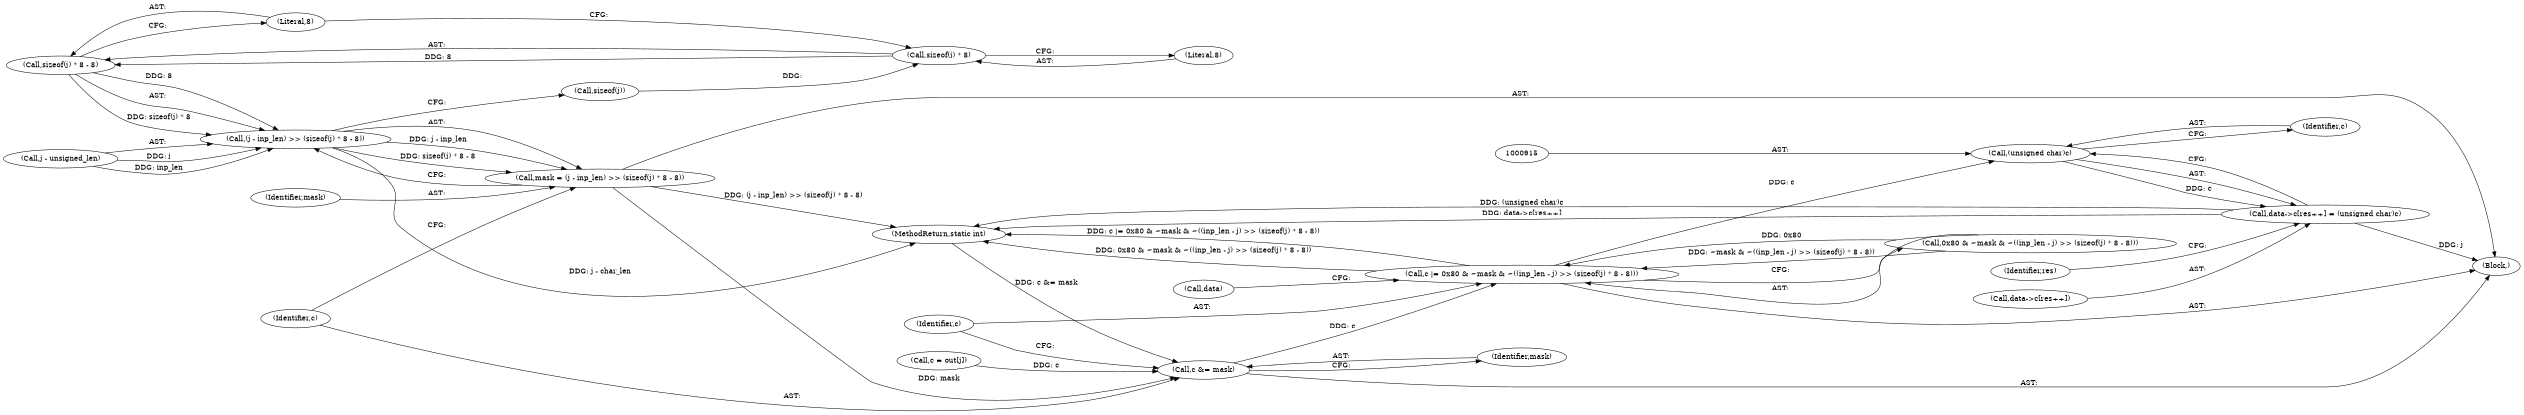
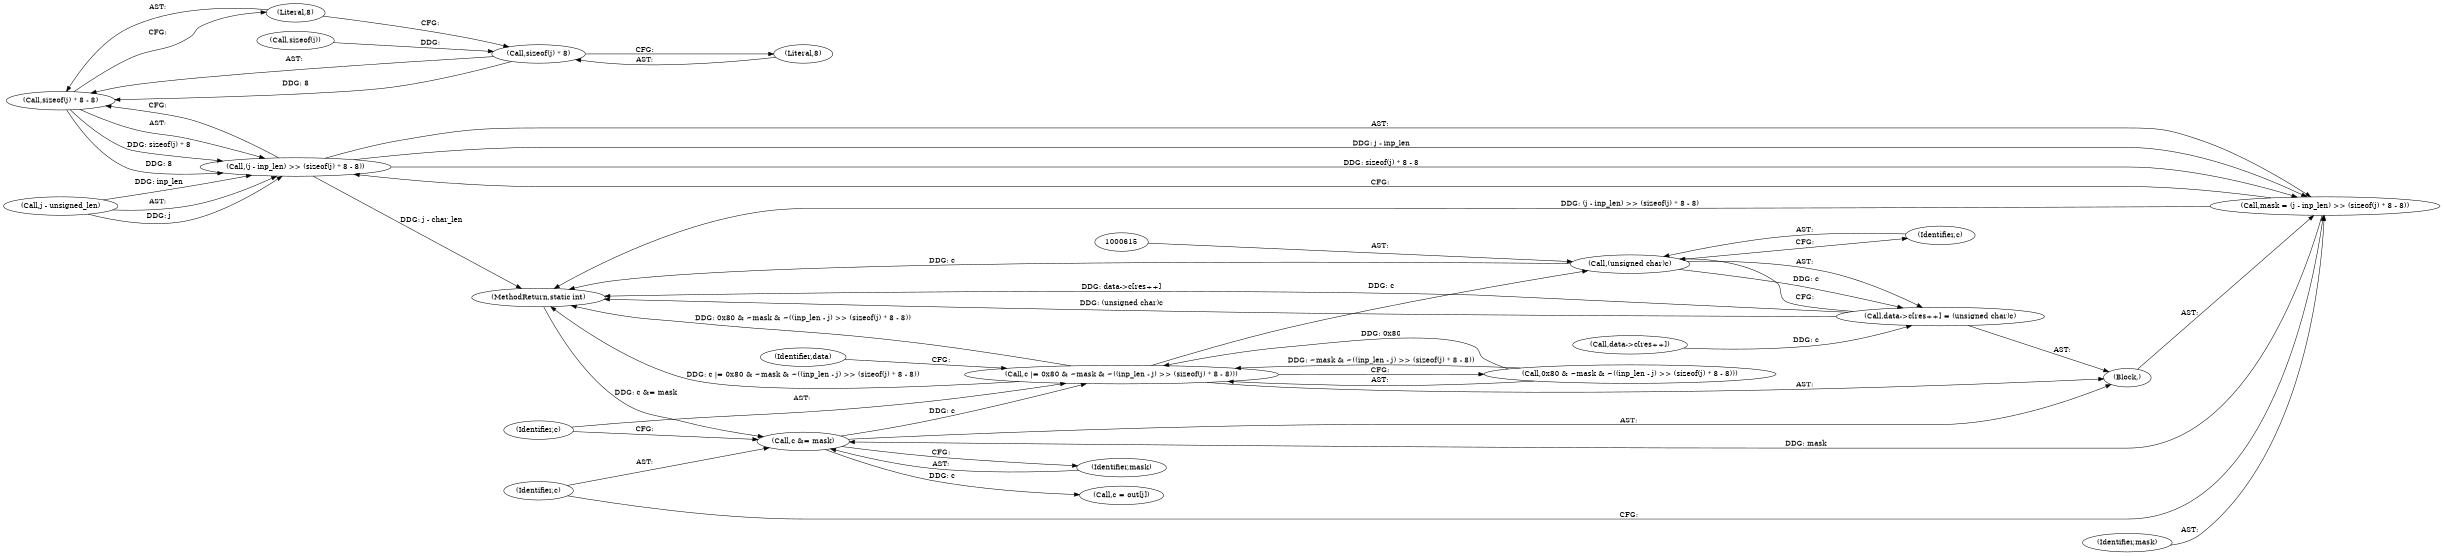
(1602, 98) -> (2224, 294)
(445, 110) -> (198, 122)
(1522, 154) -> (1122, 242)
(2451, 245) -> (2064, 350)
none -> (1072, 263)
(2199, 270) -> (1806, 340)
(2030, 271) -> none
(1204, 289) -> (803, 357)
(1064, 371) -> (948, 483)
